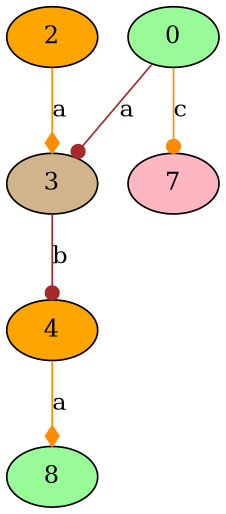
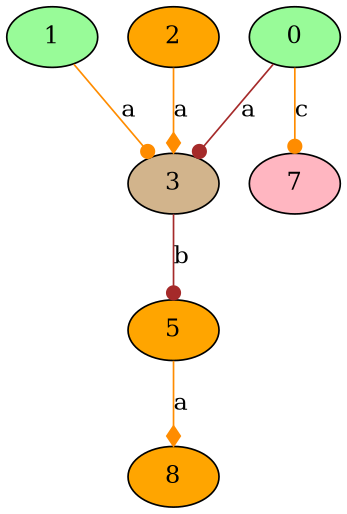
none -> (52, 37)
(52, 330) -> (174, 330)
(52, 477) -> (174, 477)
